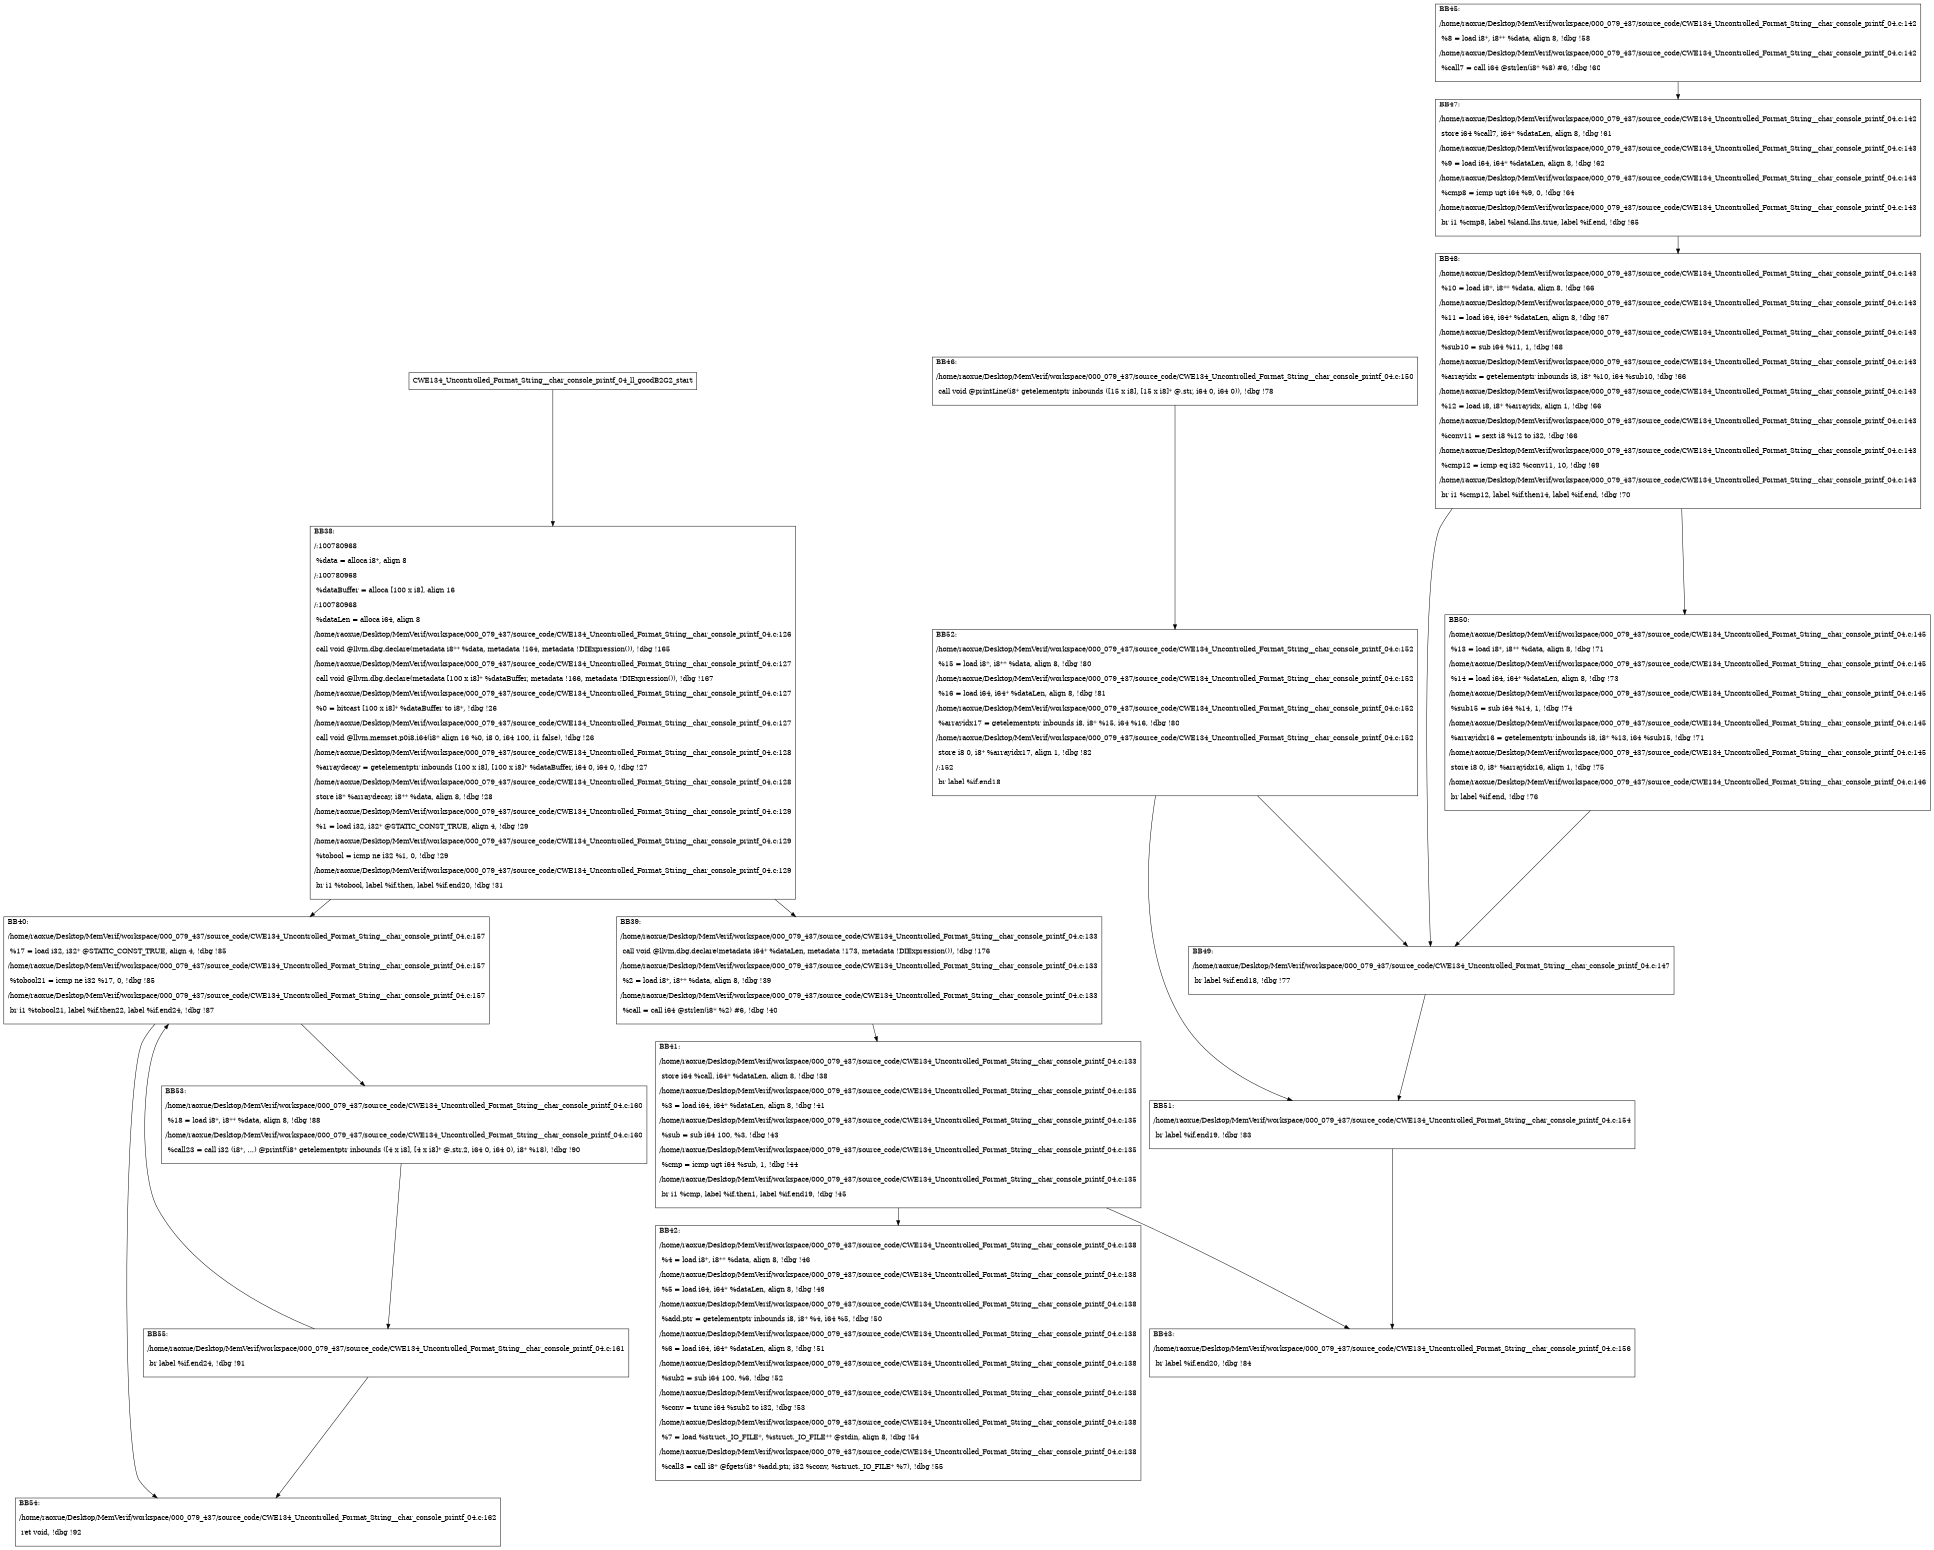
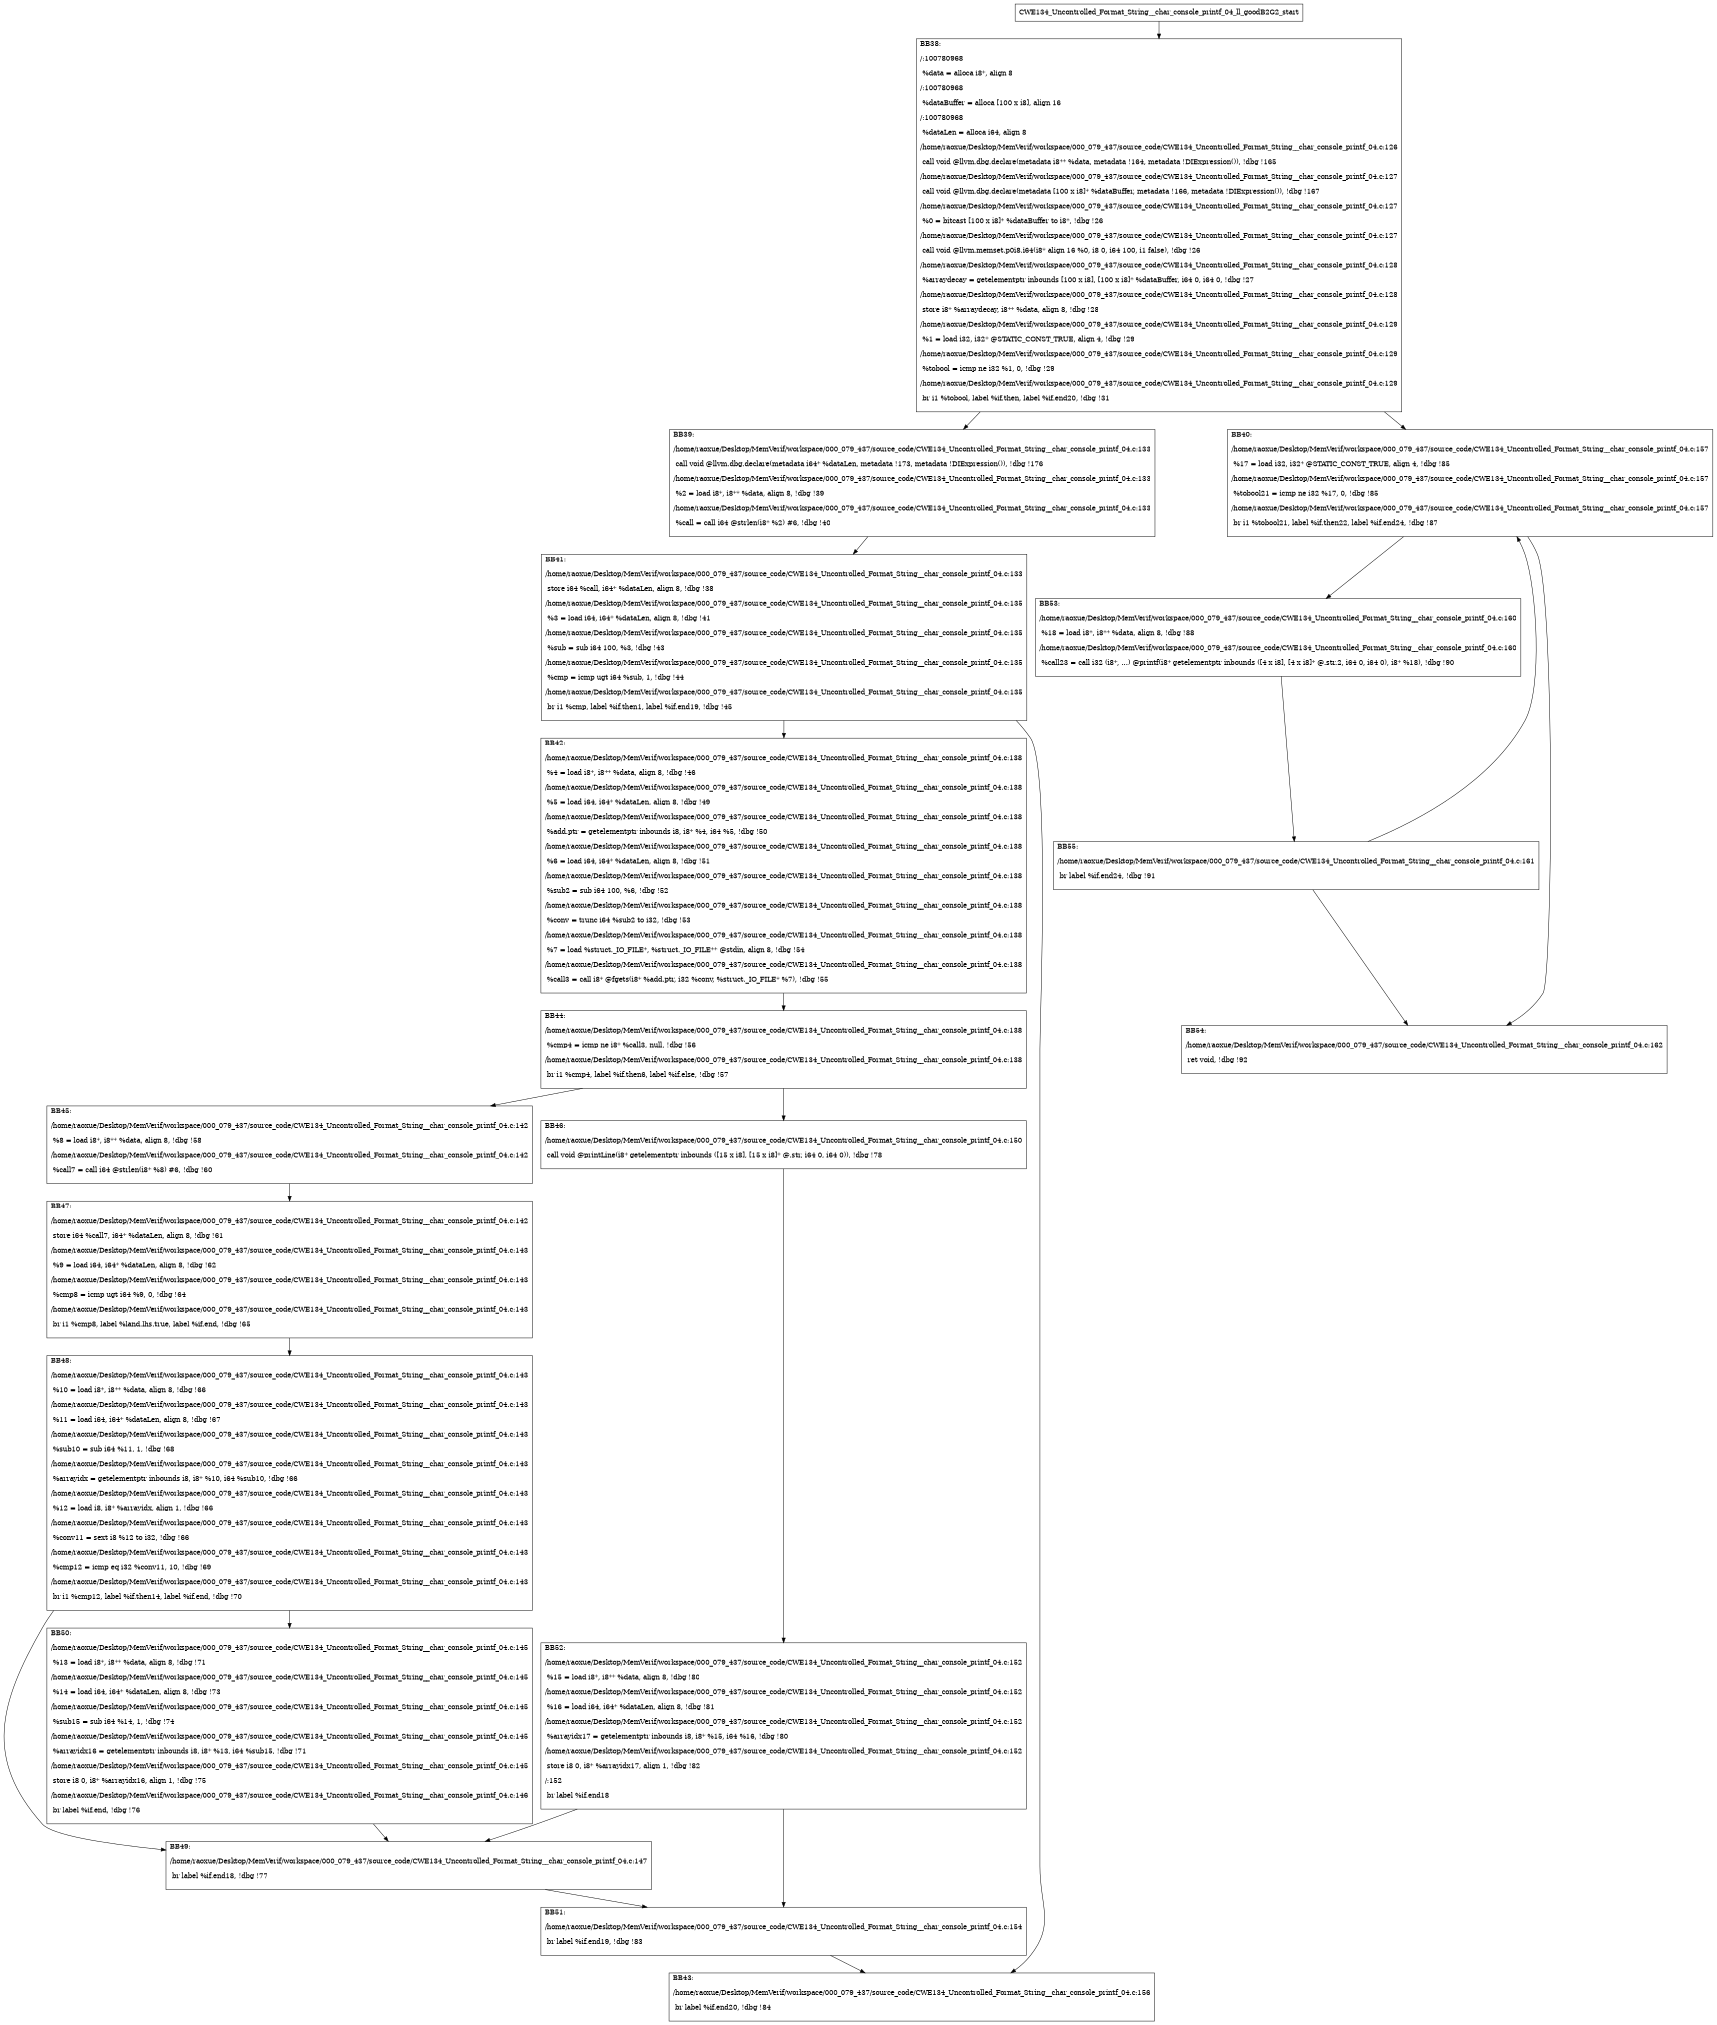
none -> (784, 1049)
